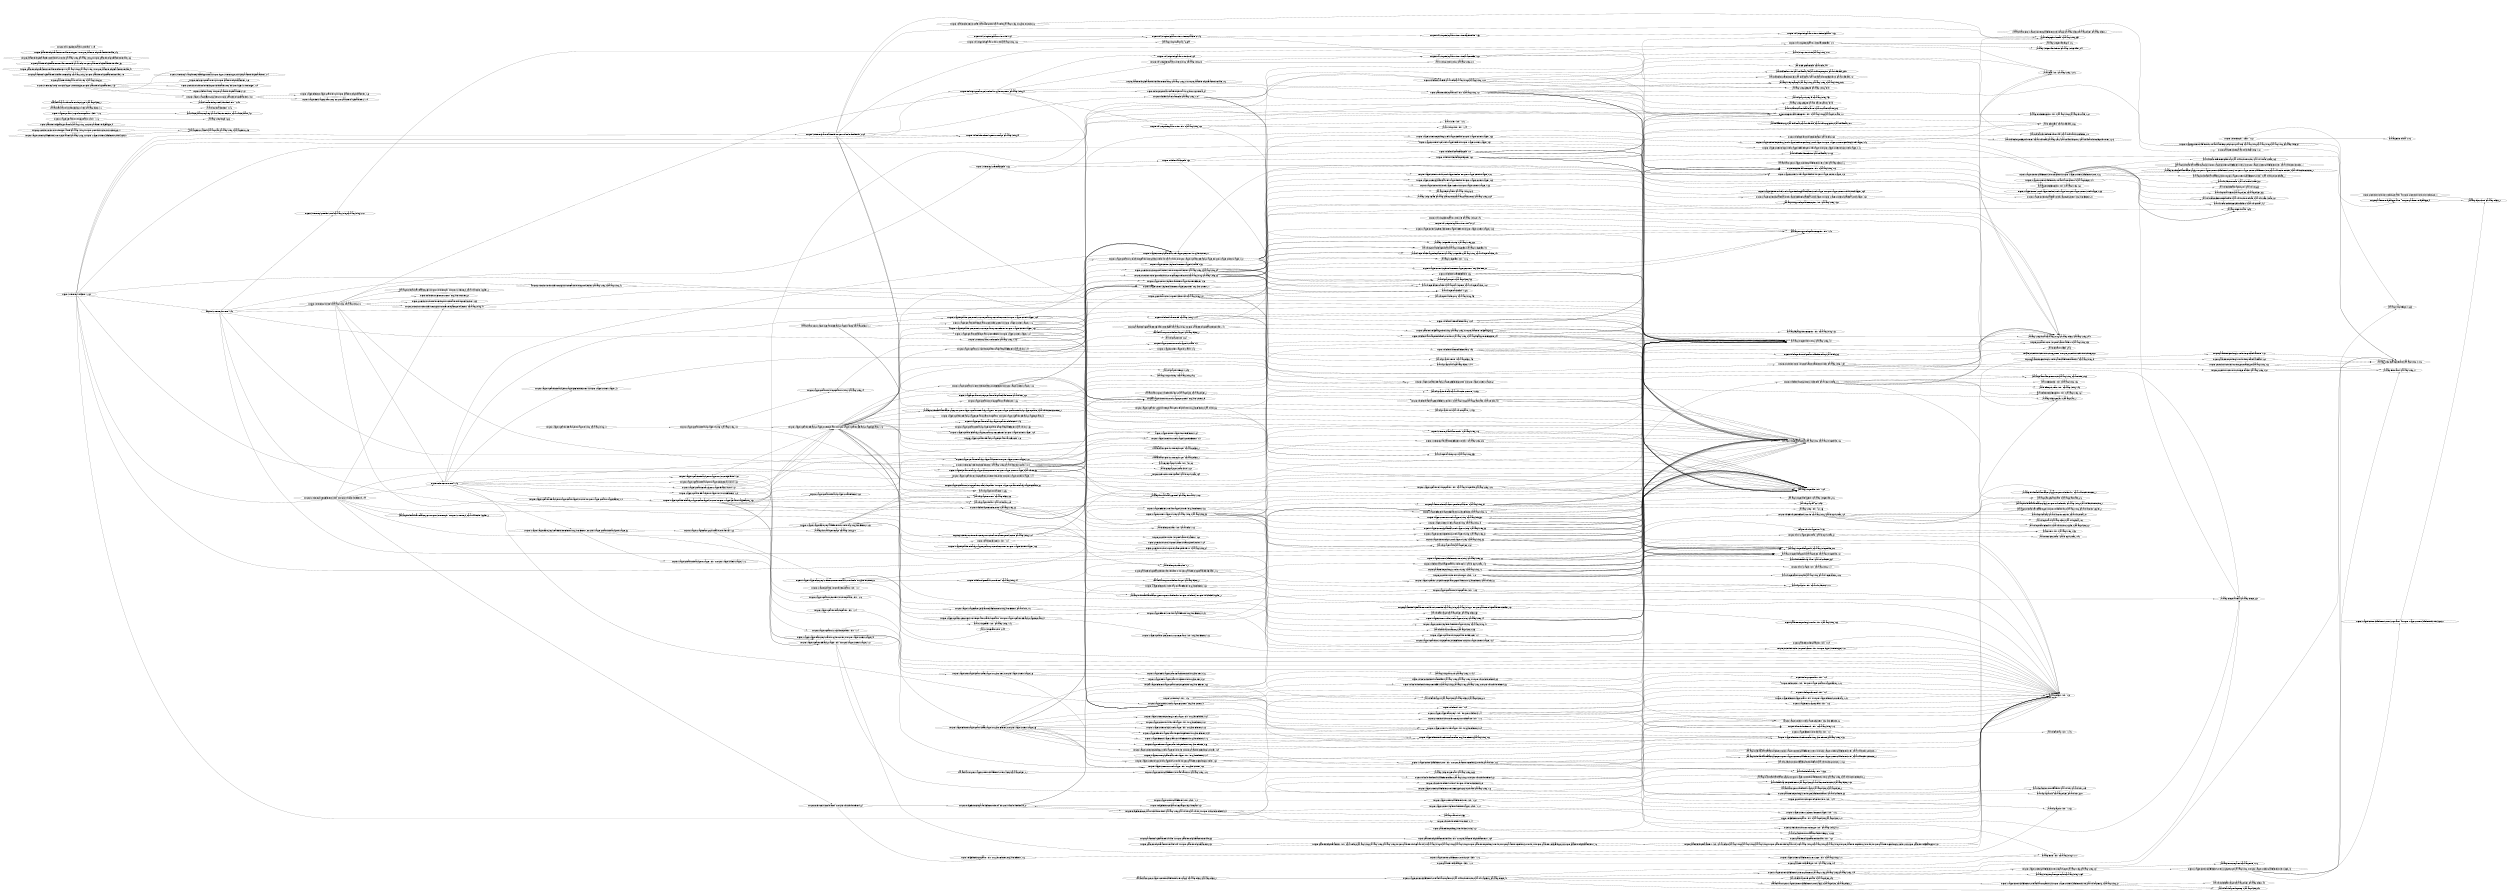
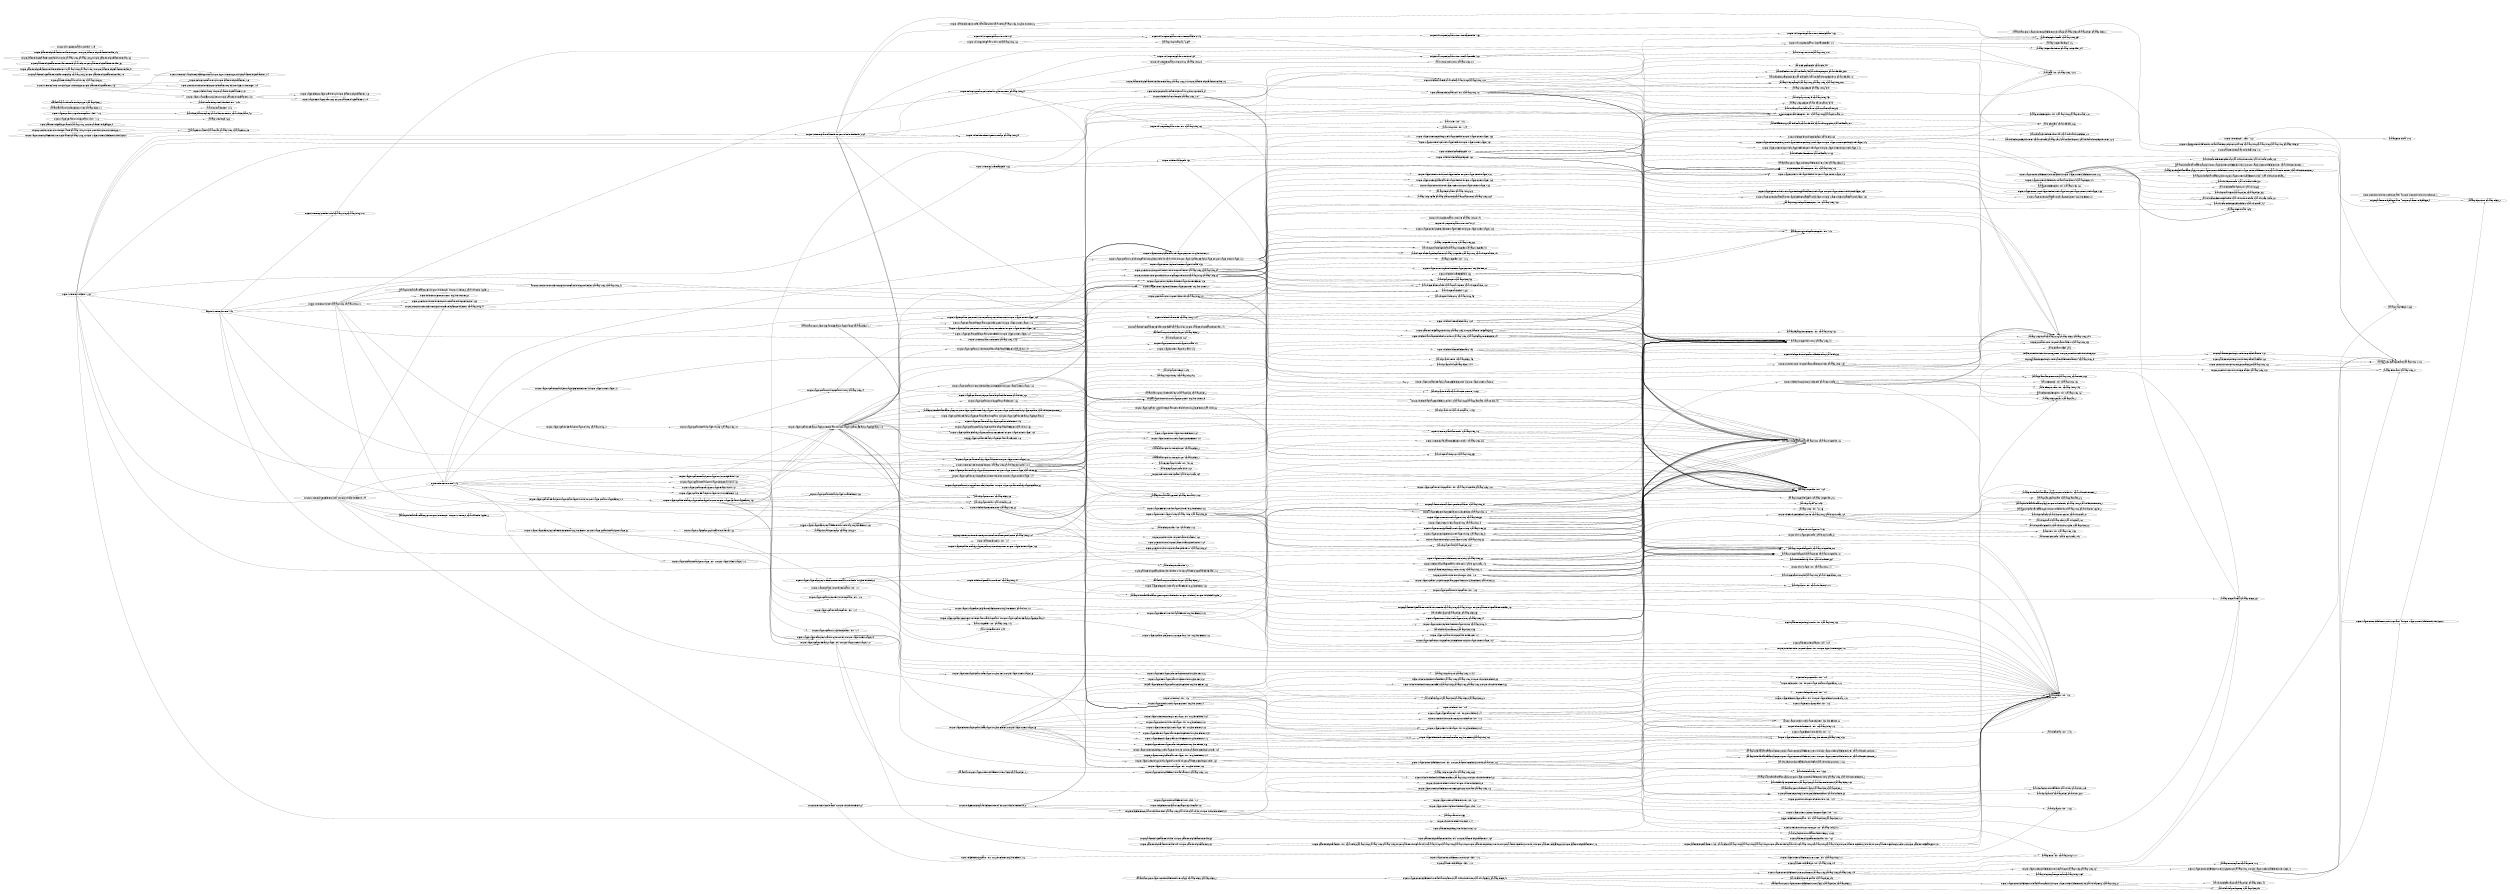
(993, 491) -> none
